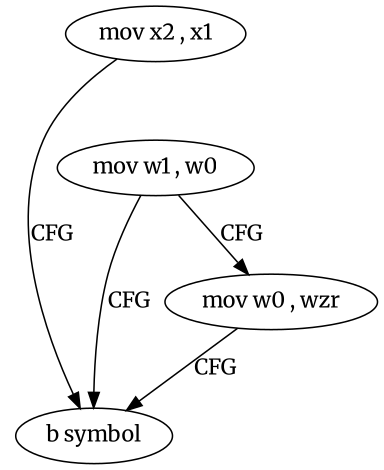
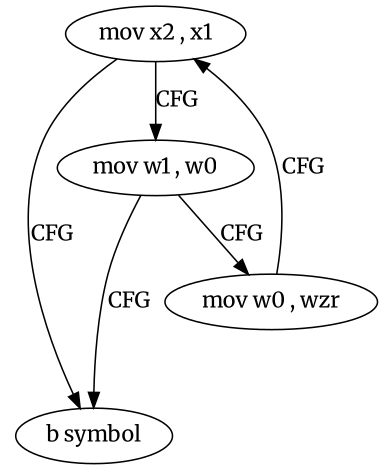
none -> (156, 93)
(188, 365) -> (275, 159)
